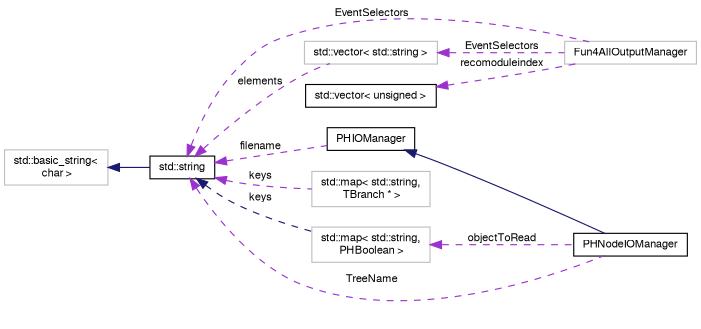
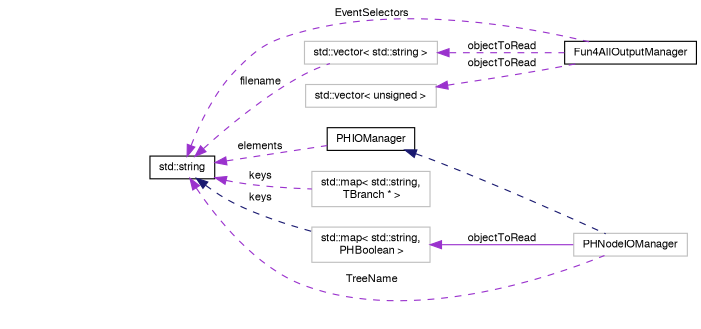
(501, 46) -> (501, 46)
(631, 53) -> (631, 53)
(501, 63) -> (501, 63)
(260, 82) -> (260, 82)
(371, 96) -> (371, 96)
(260, 146) -> (260, 146)
(56, 167) -> none
(511, 192) -> (511, 192)
(508, 245) -> (508, 245)
(631, 245) -> (631, 245)
